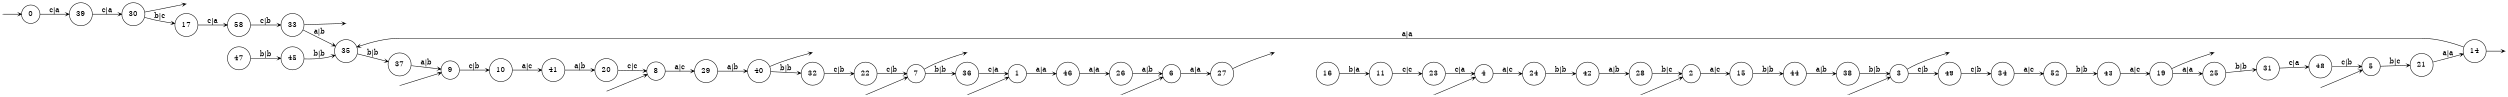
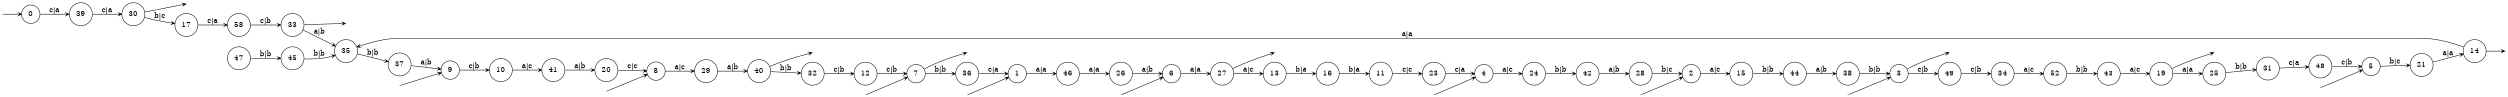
(866, 74) -> (866, 74)
none -> (1275, 74)
